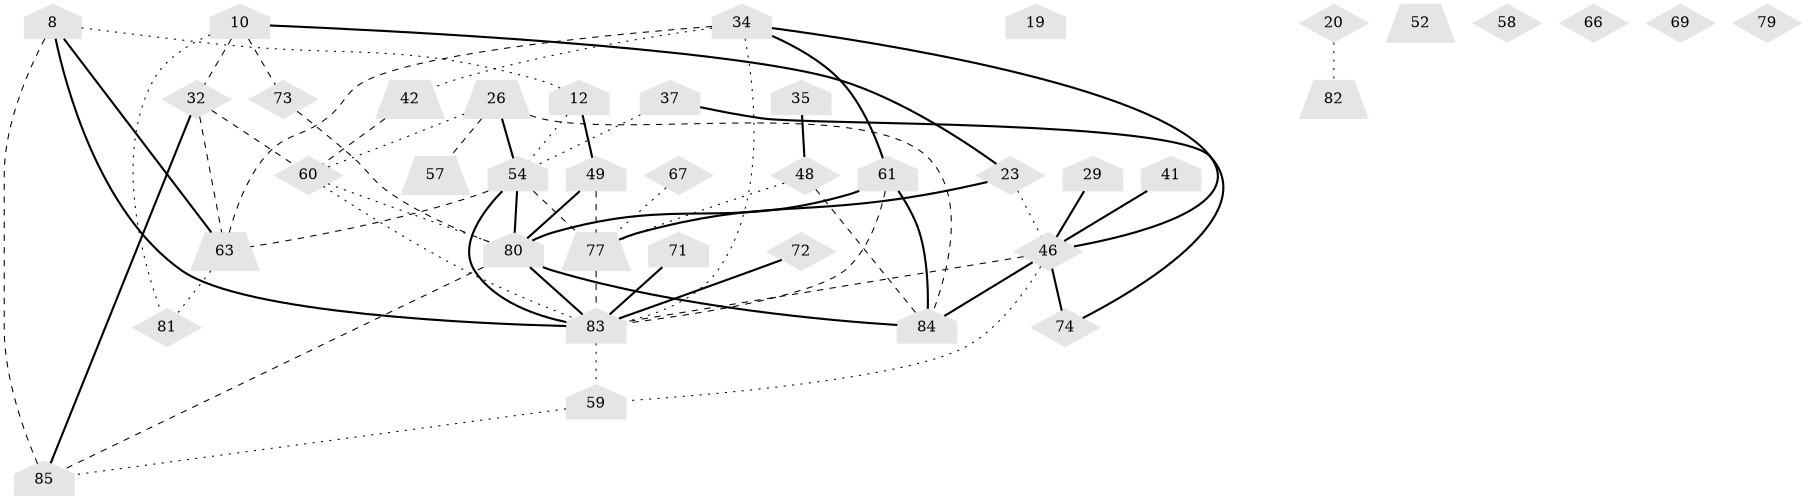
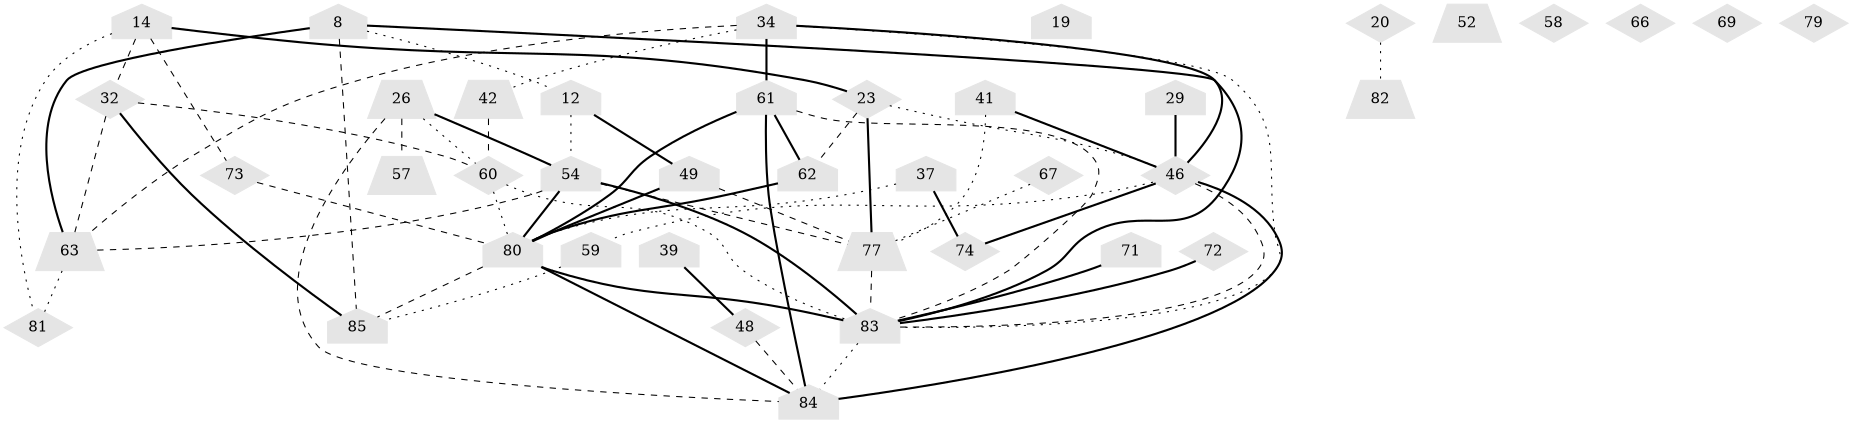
(240, 23) -> (142, 23)
(801, 99) -> (669, 252)
(597, 136) -> (713, 208)
none -> (808, 175)
(714, 206) -> (965, 195)
(596, 364) -> (839, 366)
